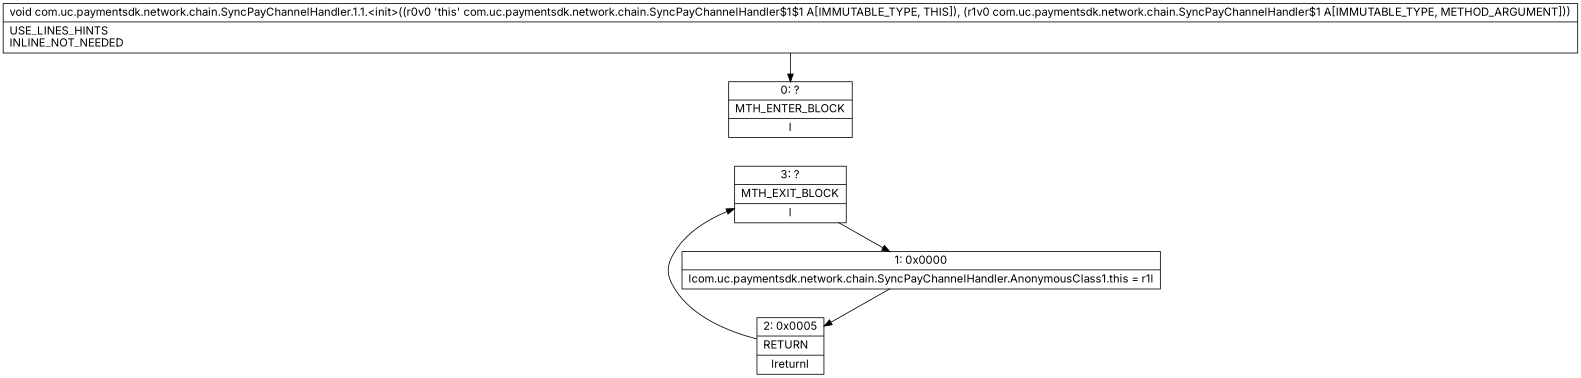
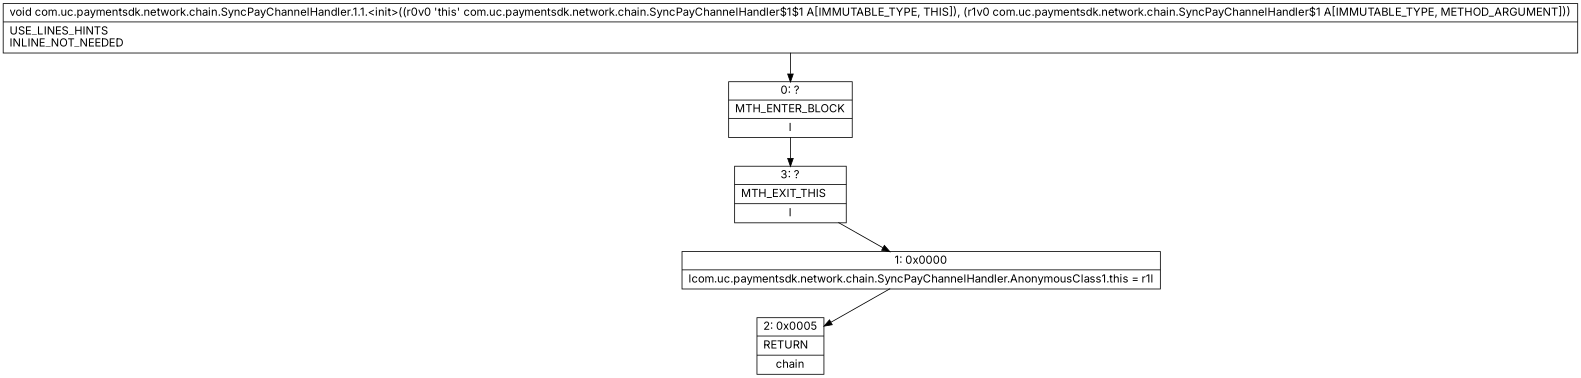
(790, 194) -> (784, 194)
(673, 285) -> (790, 148)
(790, 364) -> (790, 364)
